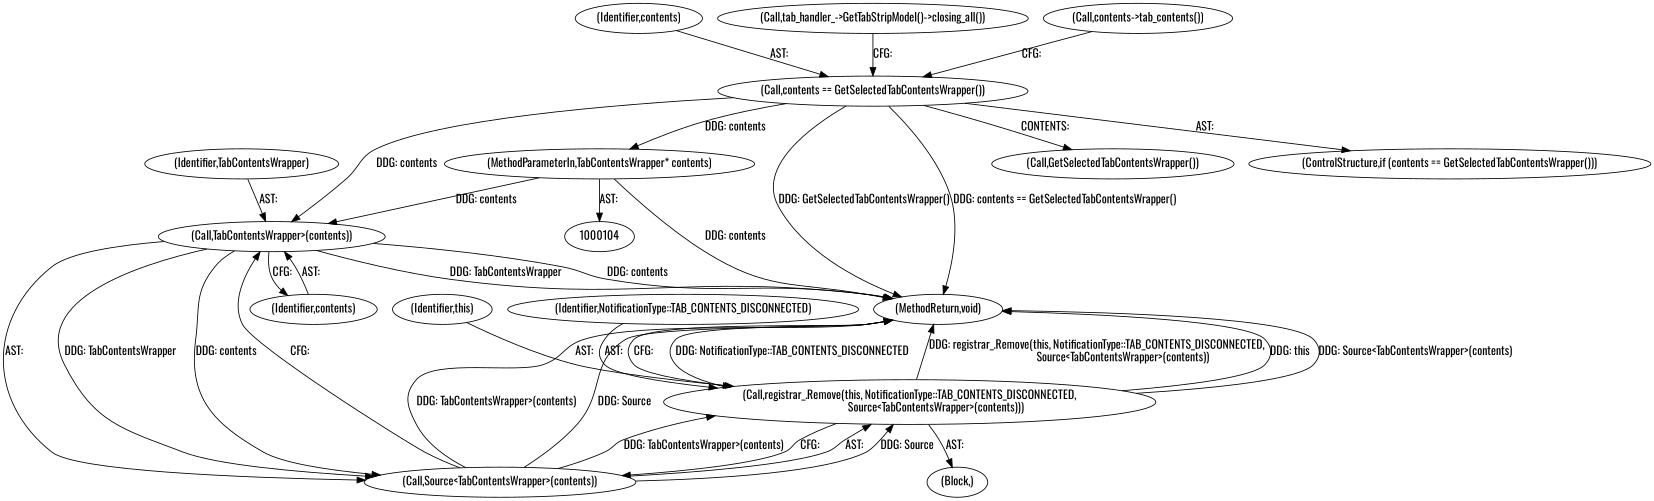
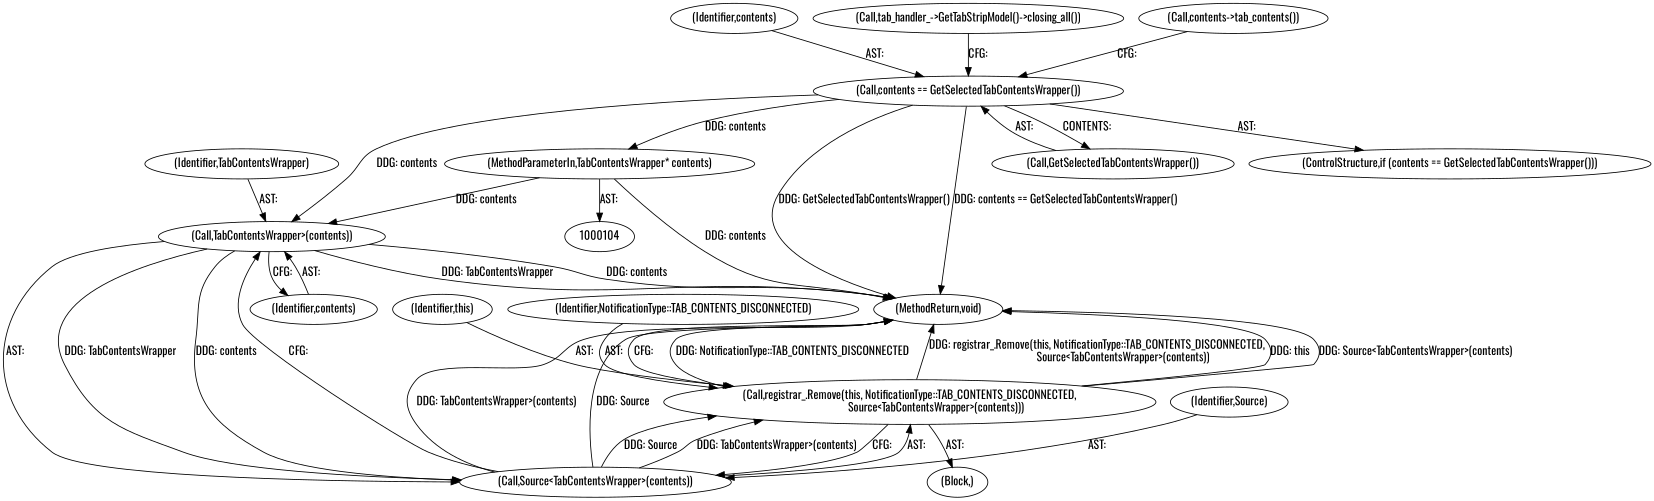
none -> (1019, 136)
none -> (1229, 402)
